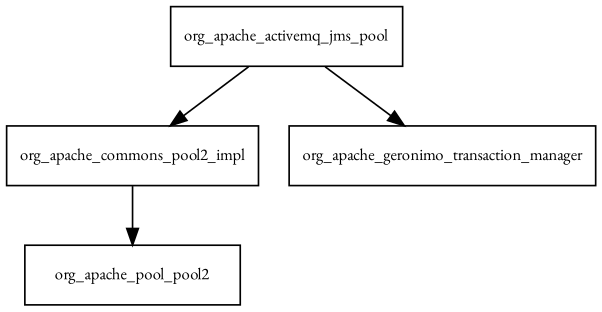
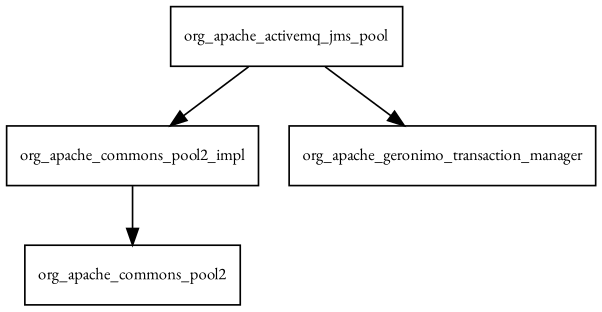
(133, 275) -> (133, 275)
